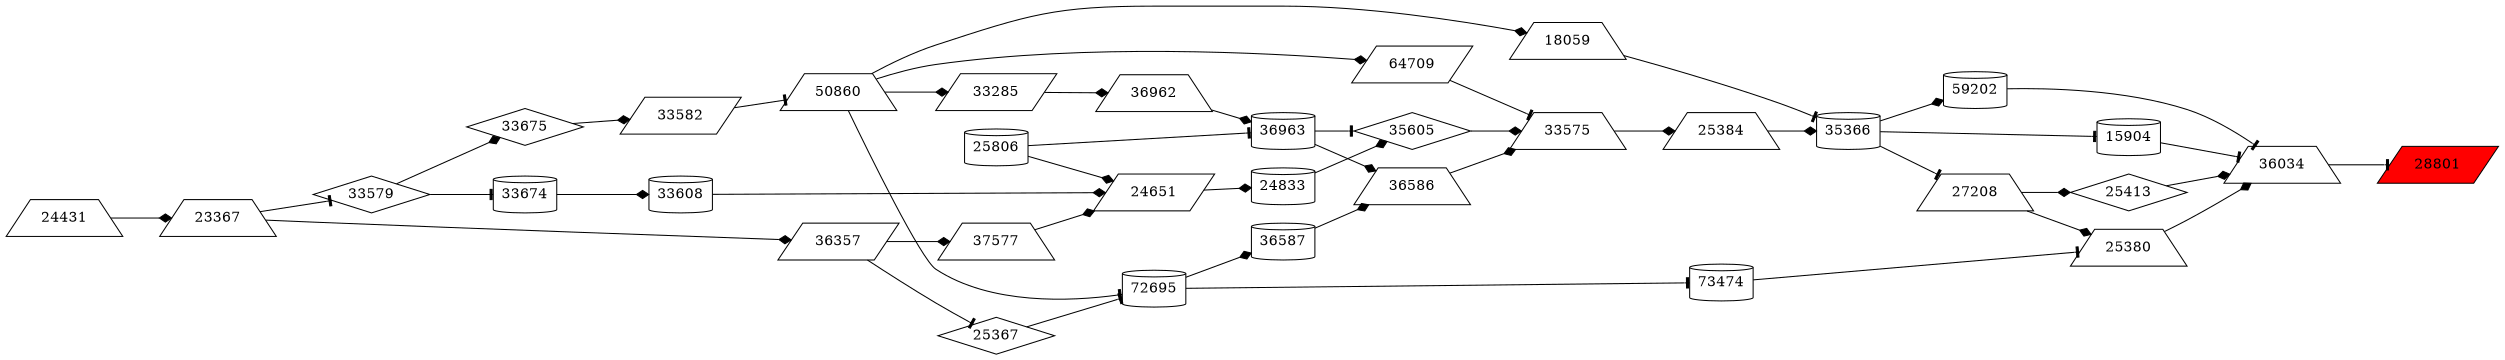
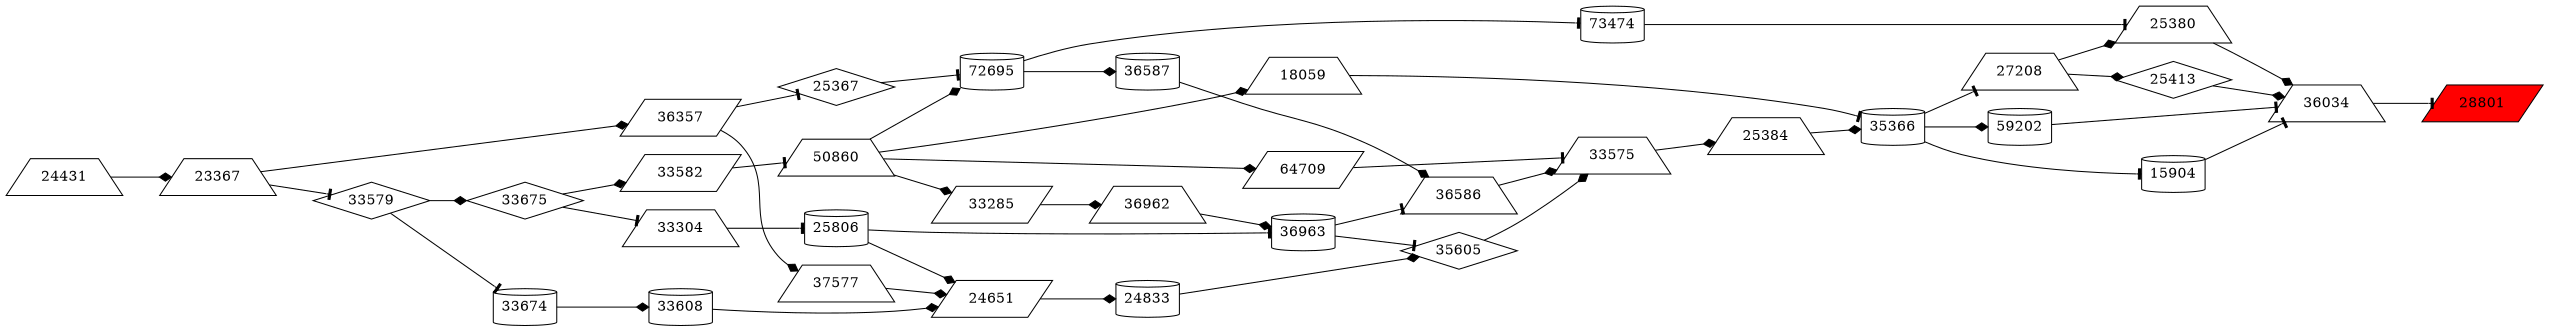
(1340, 155) -> (1367, 217)
none -> (681, 228)
(938, 270) -> (909, 117)
